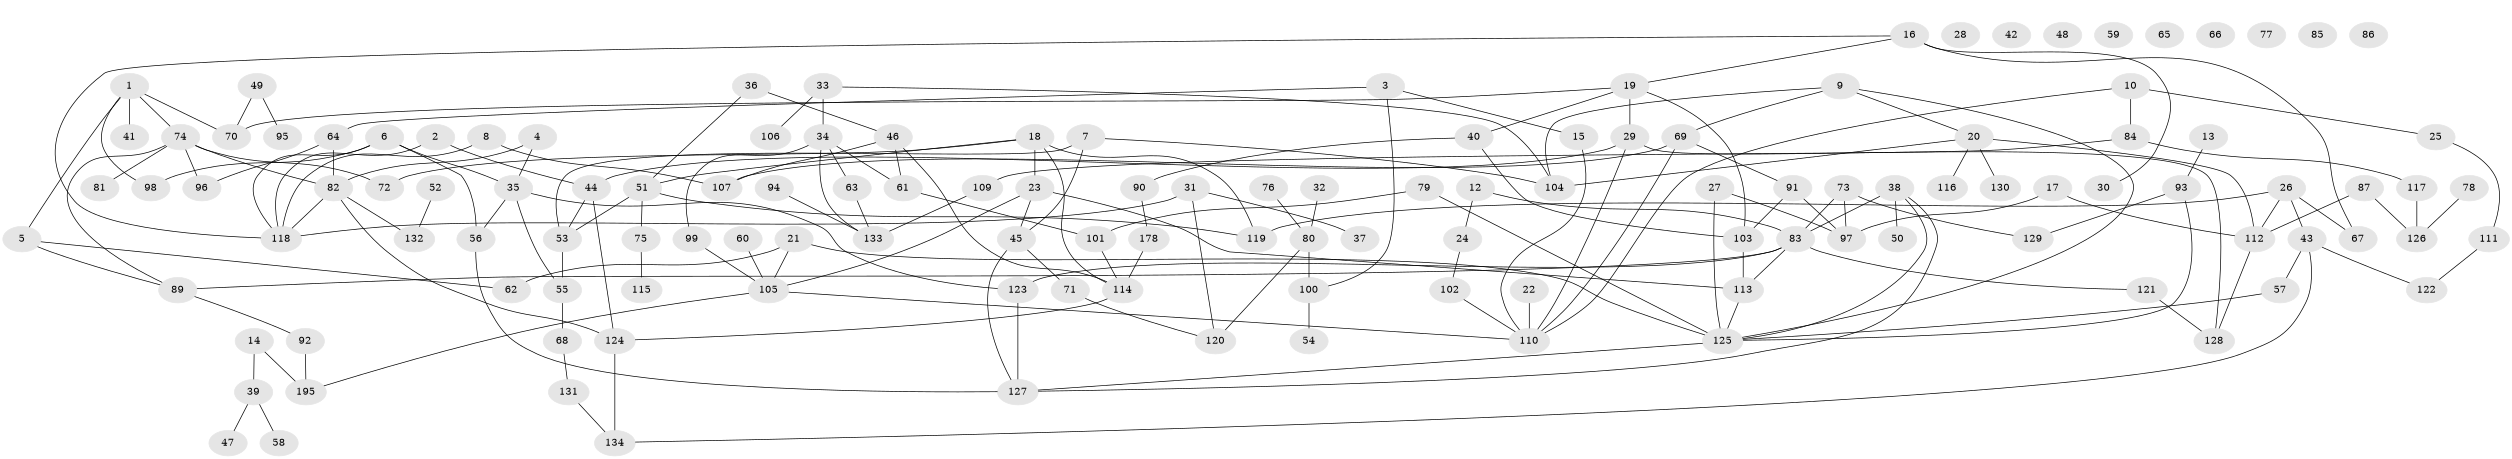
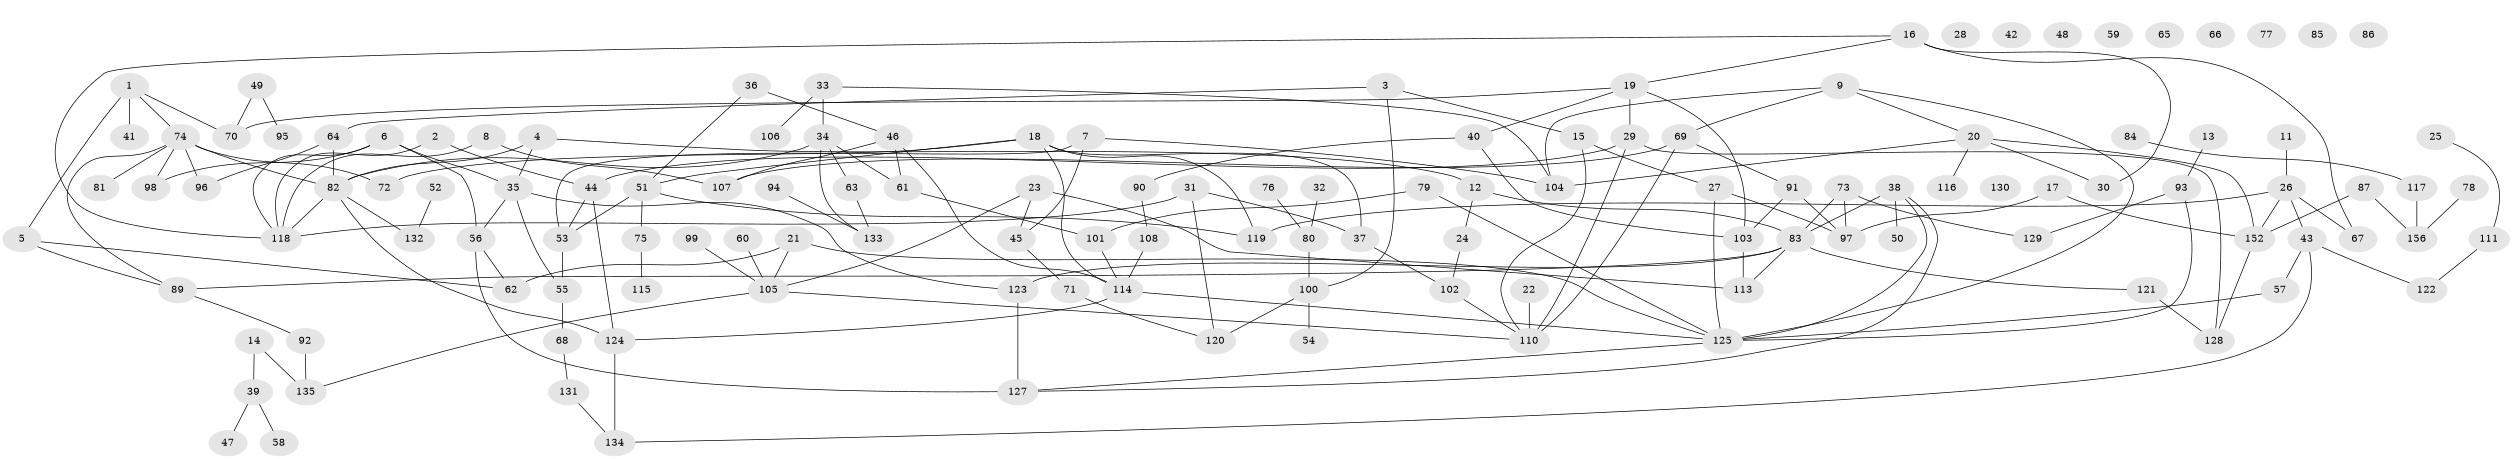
(2131, 86) -> none
none -> (2286, 137)
(102, 143) -> (166, 163)
none -> (1010, 151)
(1987, 163) -> (2040, 161)
(1035, 165) -> (1226, 153)
none -> (1645, 165)
(701, 170) -> (578, 163)
(982, 188) -> none
(1149, 239) -> (1149, 239)
(2255, 239) -> (2255, 239)
(2417, 239) -> (2417, 239)
none -> (1389, 256)
none -> (494, 265)
(1262, 290) -> (1262, 316)
(988, 311) -> none
(1733, 316) -> (1423, 316)
(306, 392) -> (306, 392)
